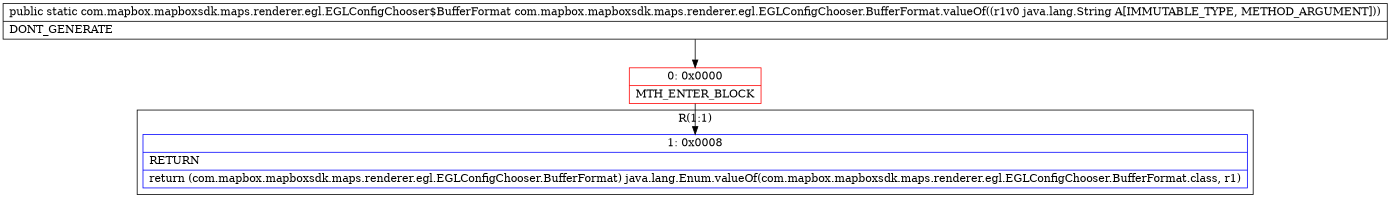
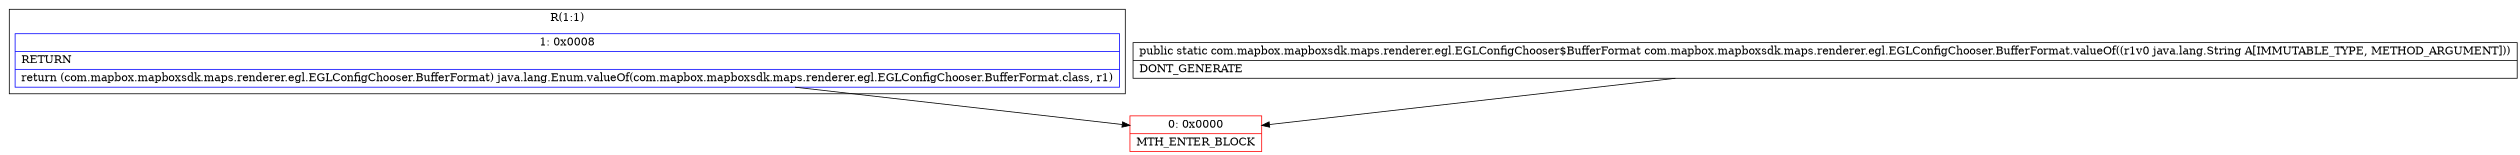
(695, 115) -> (959, 106)
